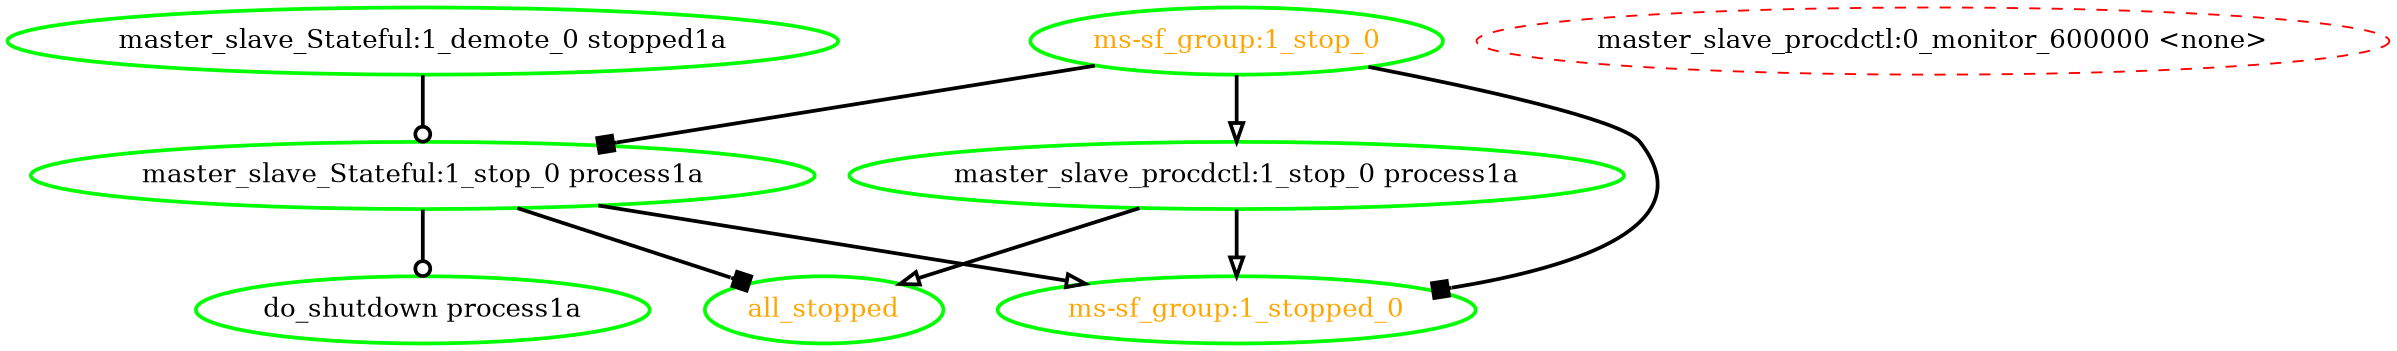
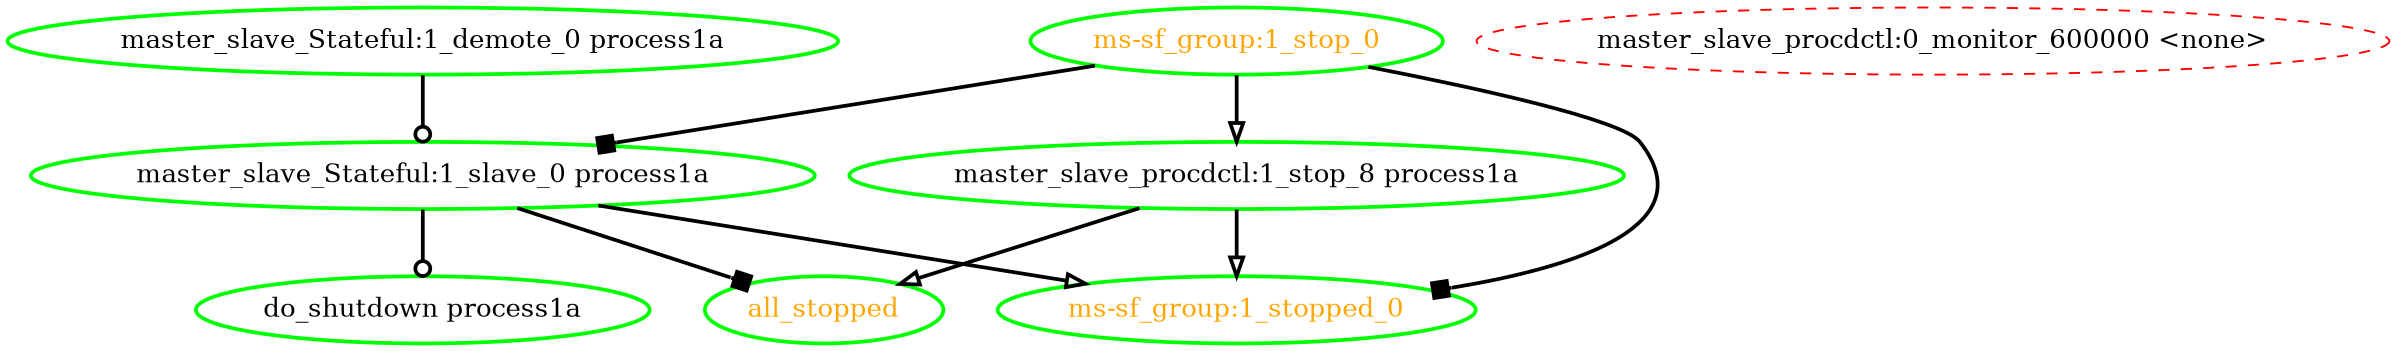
(423, 41) -> (423, 41)
(423, 175) -> (423, 175)
(1237, 175) -> (1237, 175)
